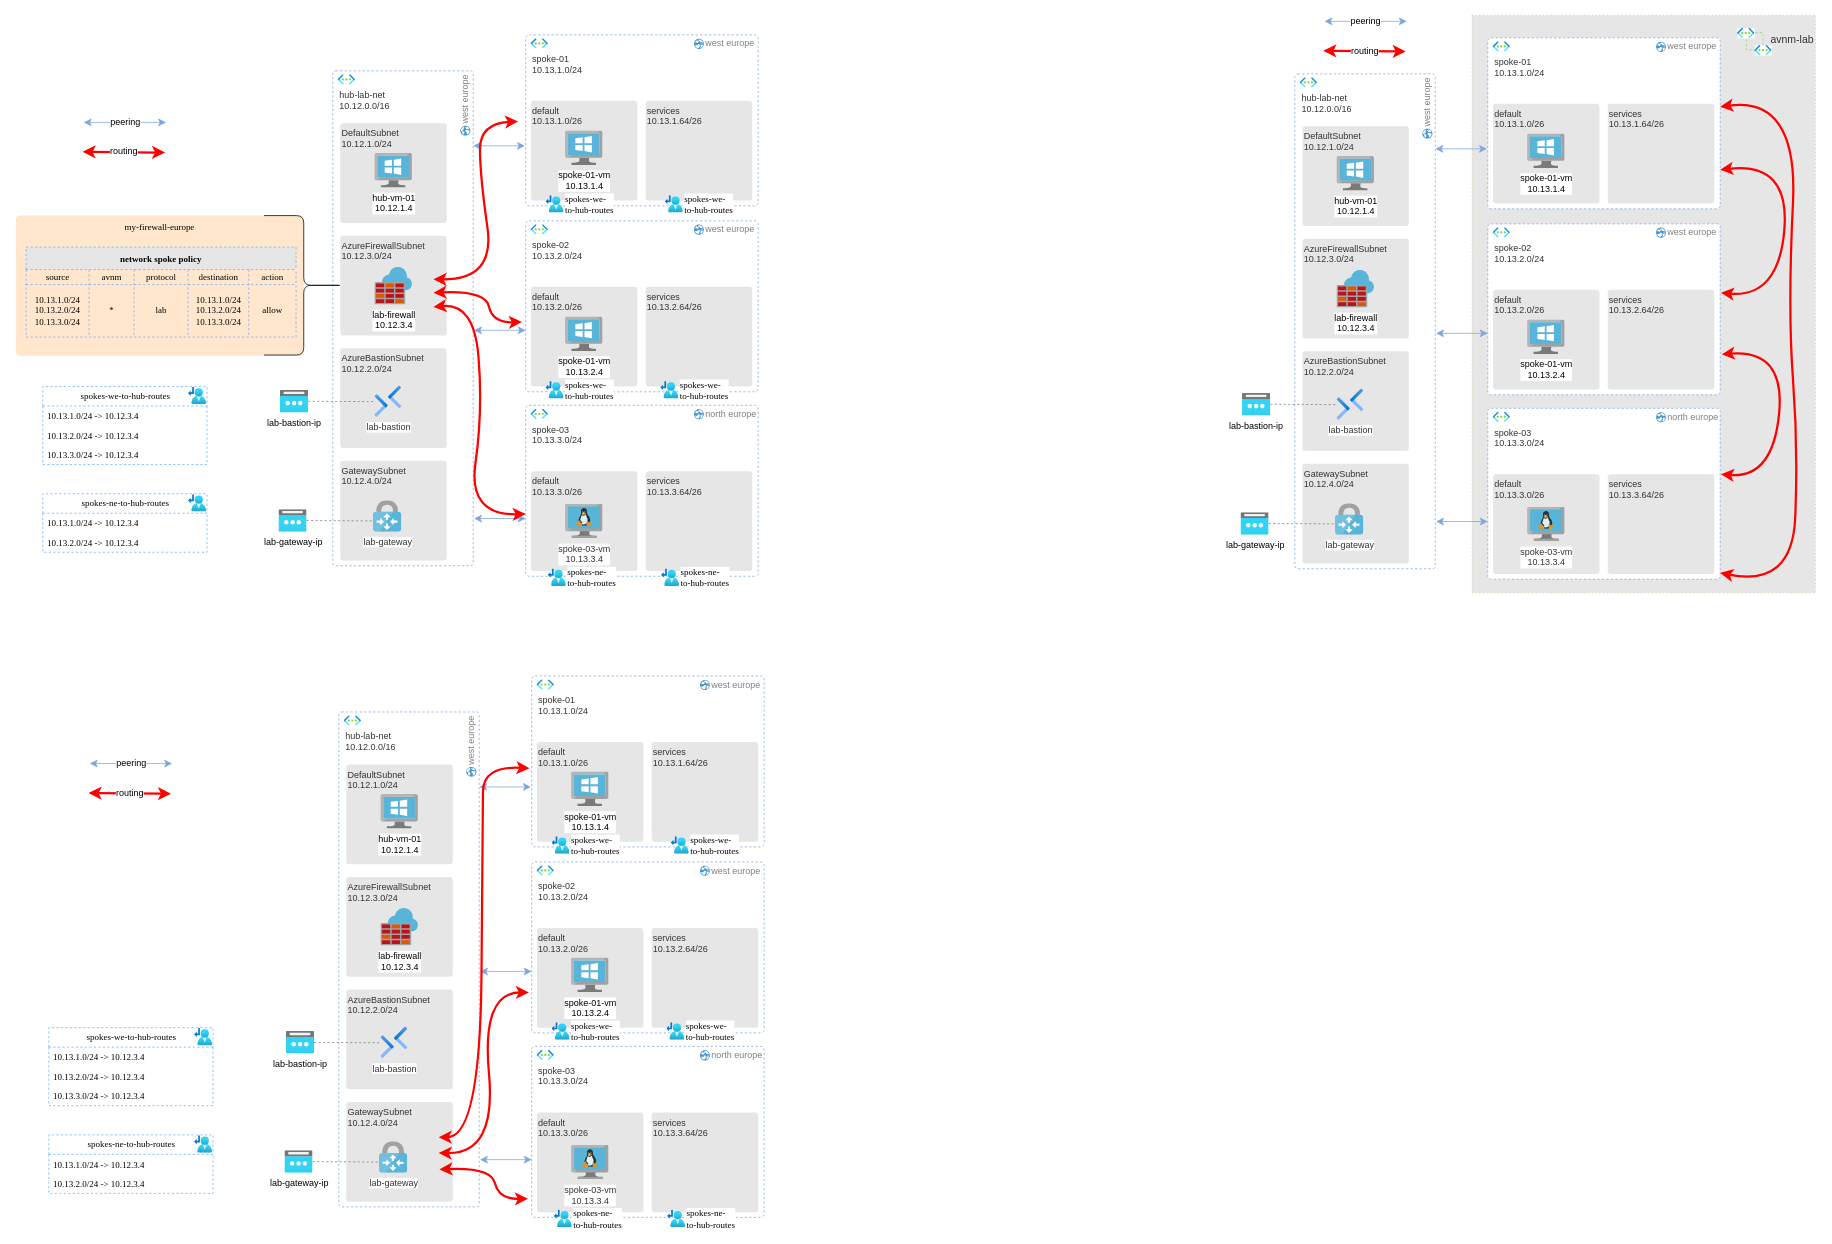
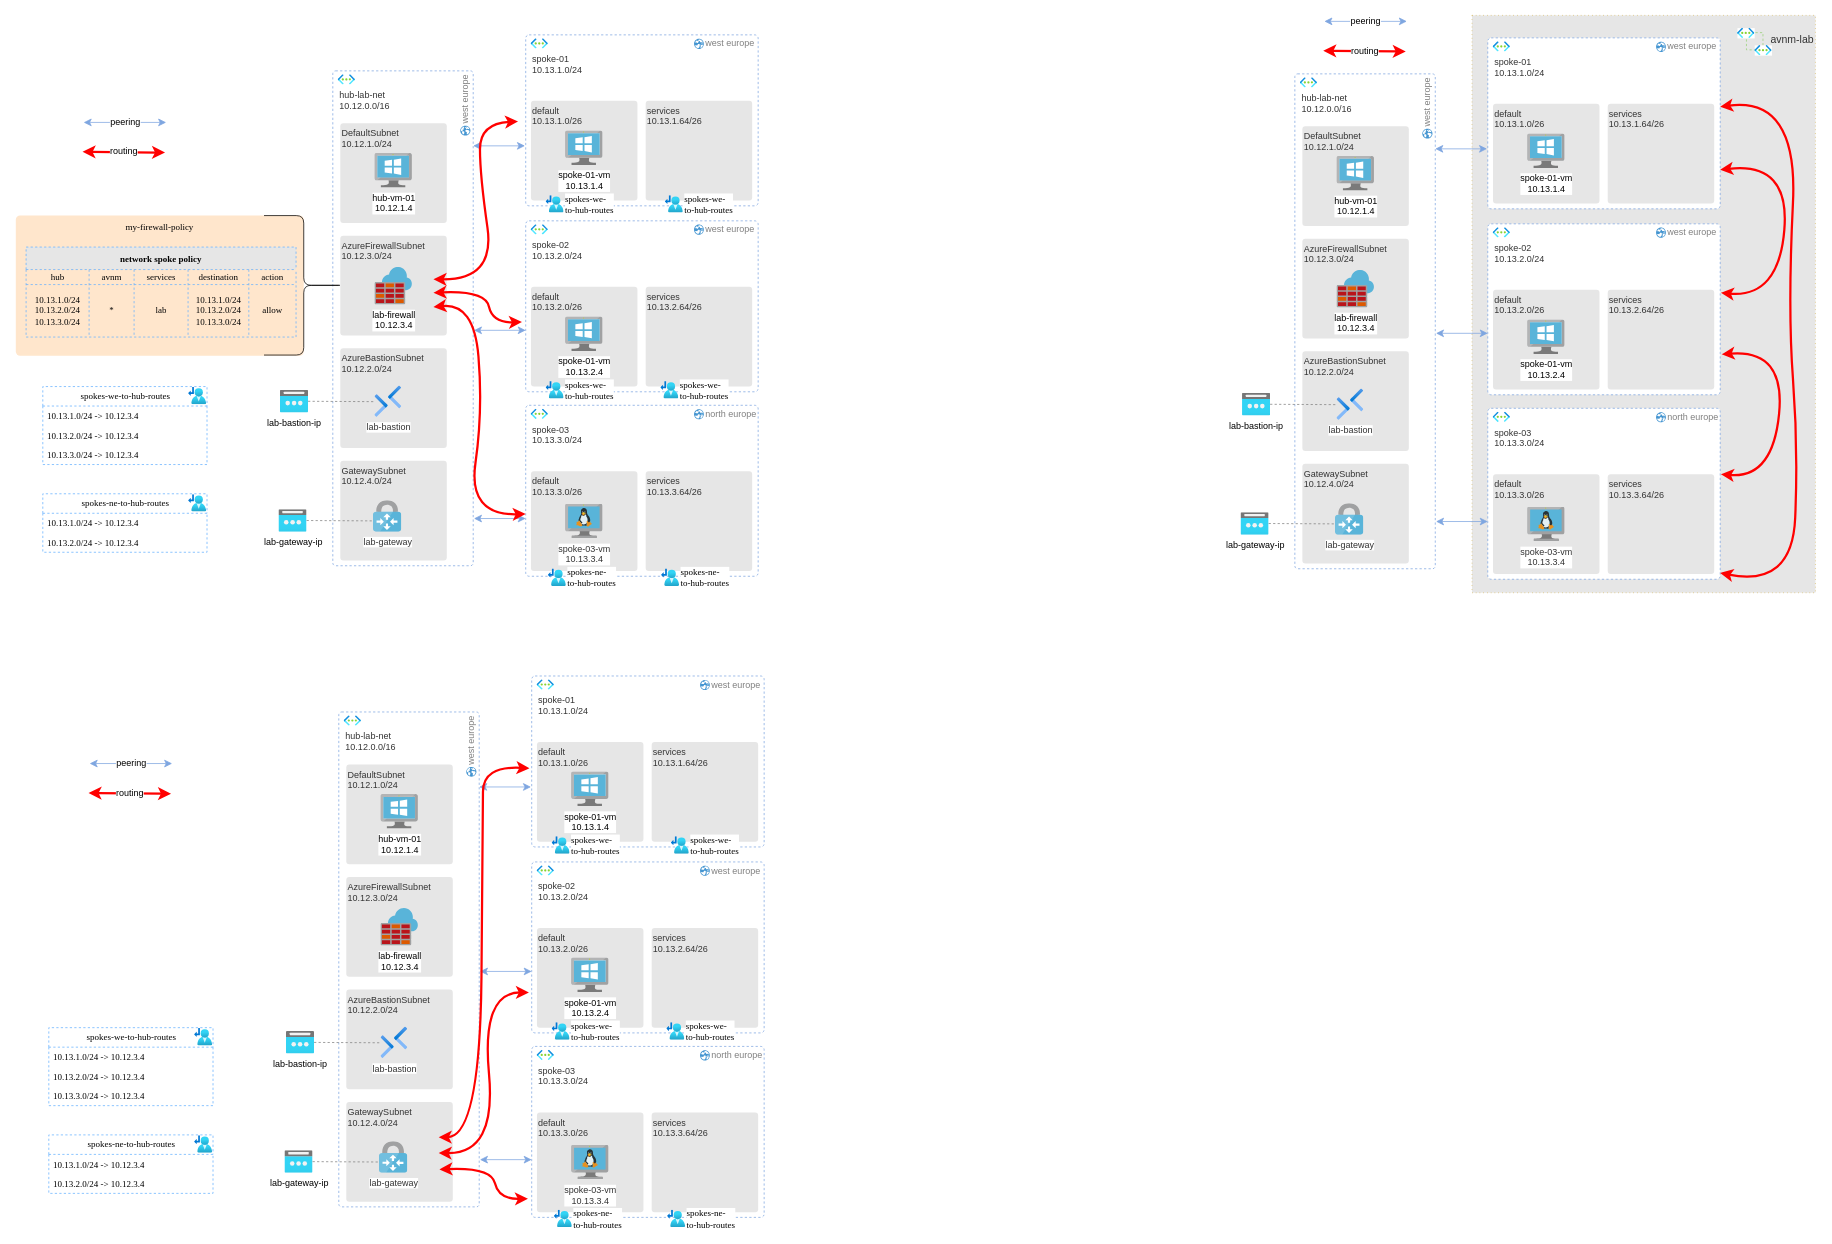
(159, 228) -> (159, 228)
(57, 277) -> (57, 277)
(161, 277) -> (161, 277)
